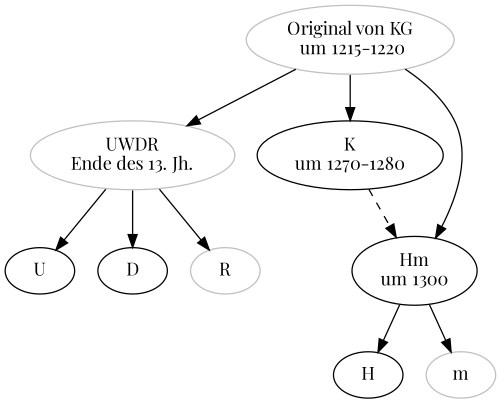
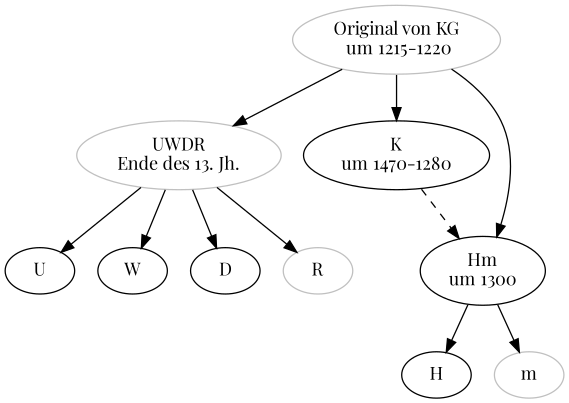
(350, 155) -> (397, 155)
none -> (133, 271)
